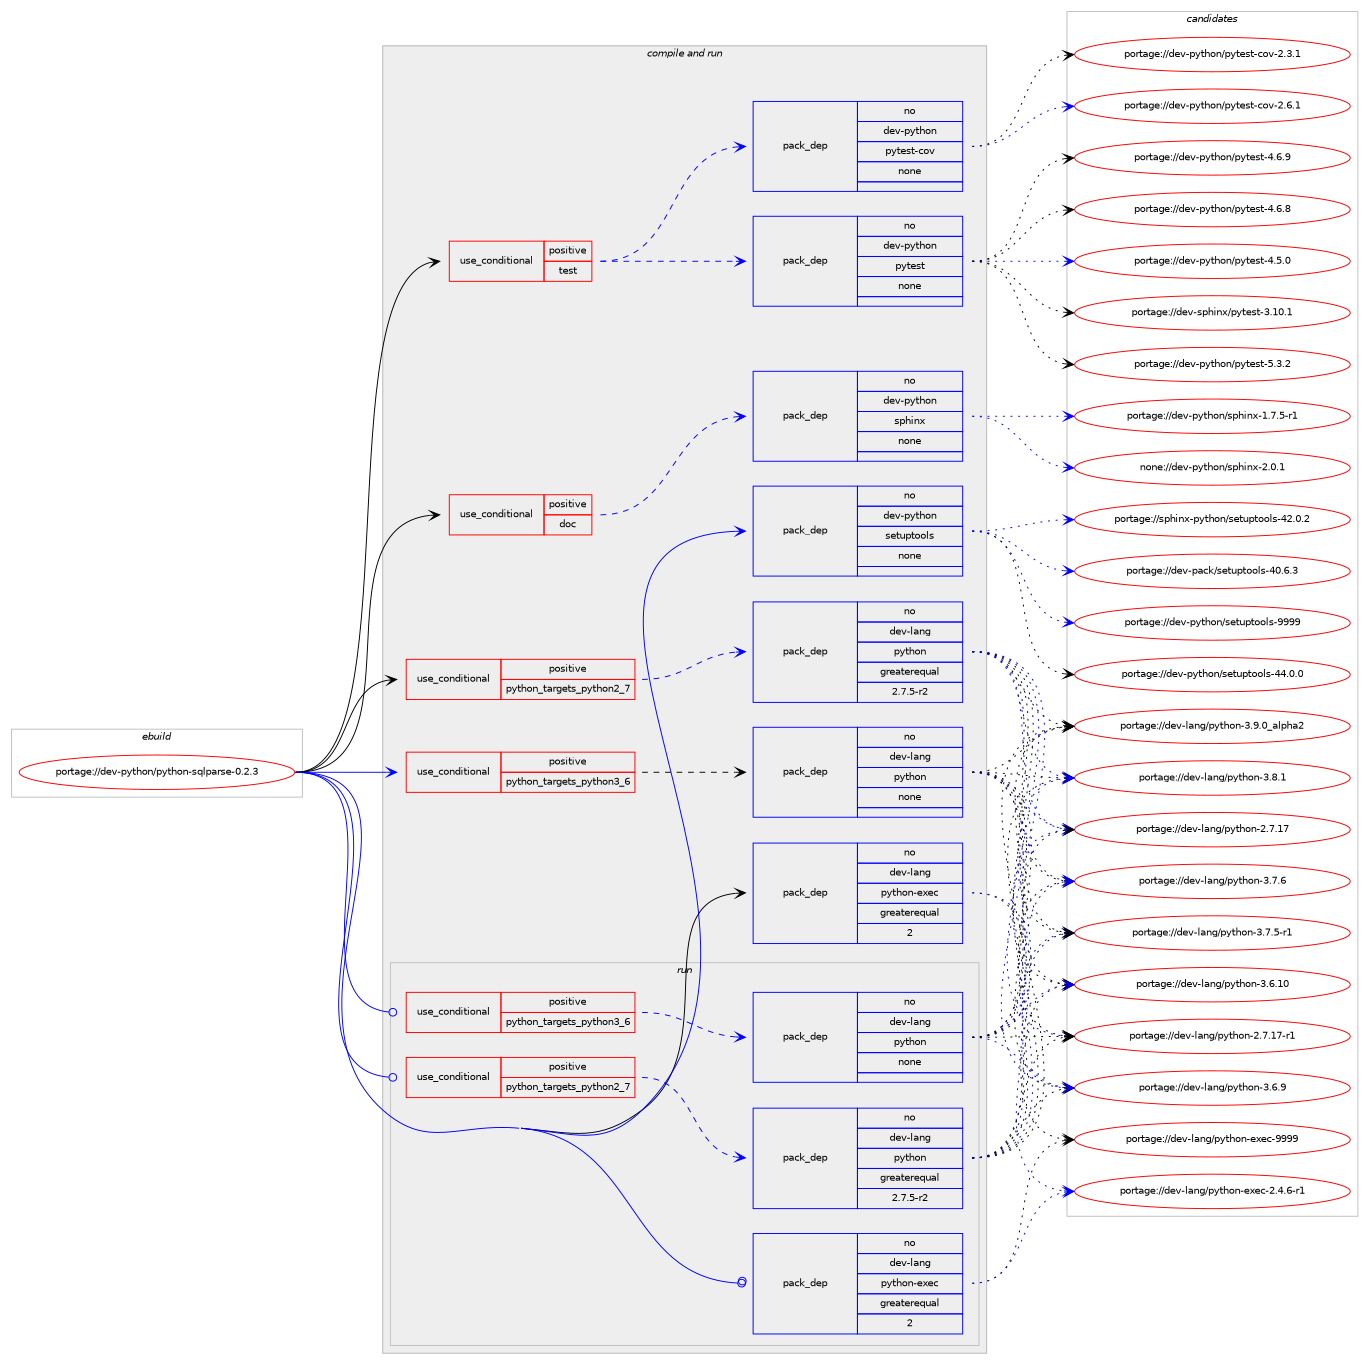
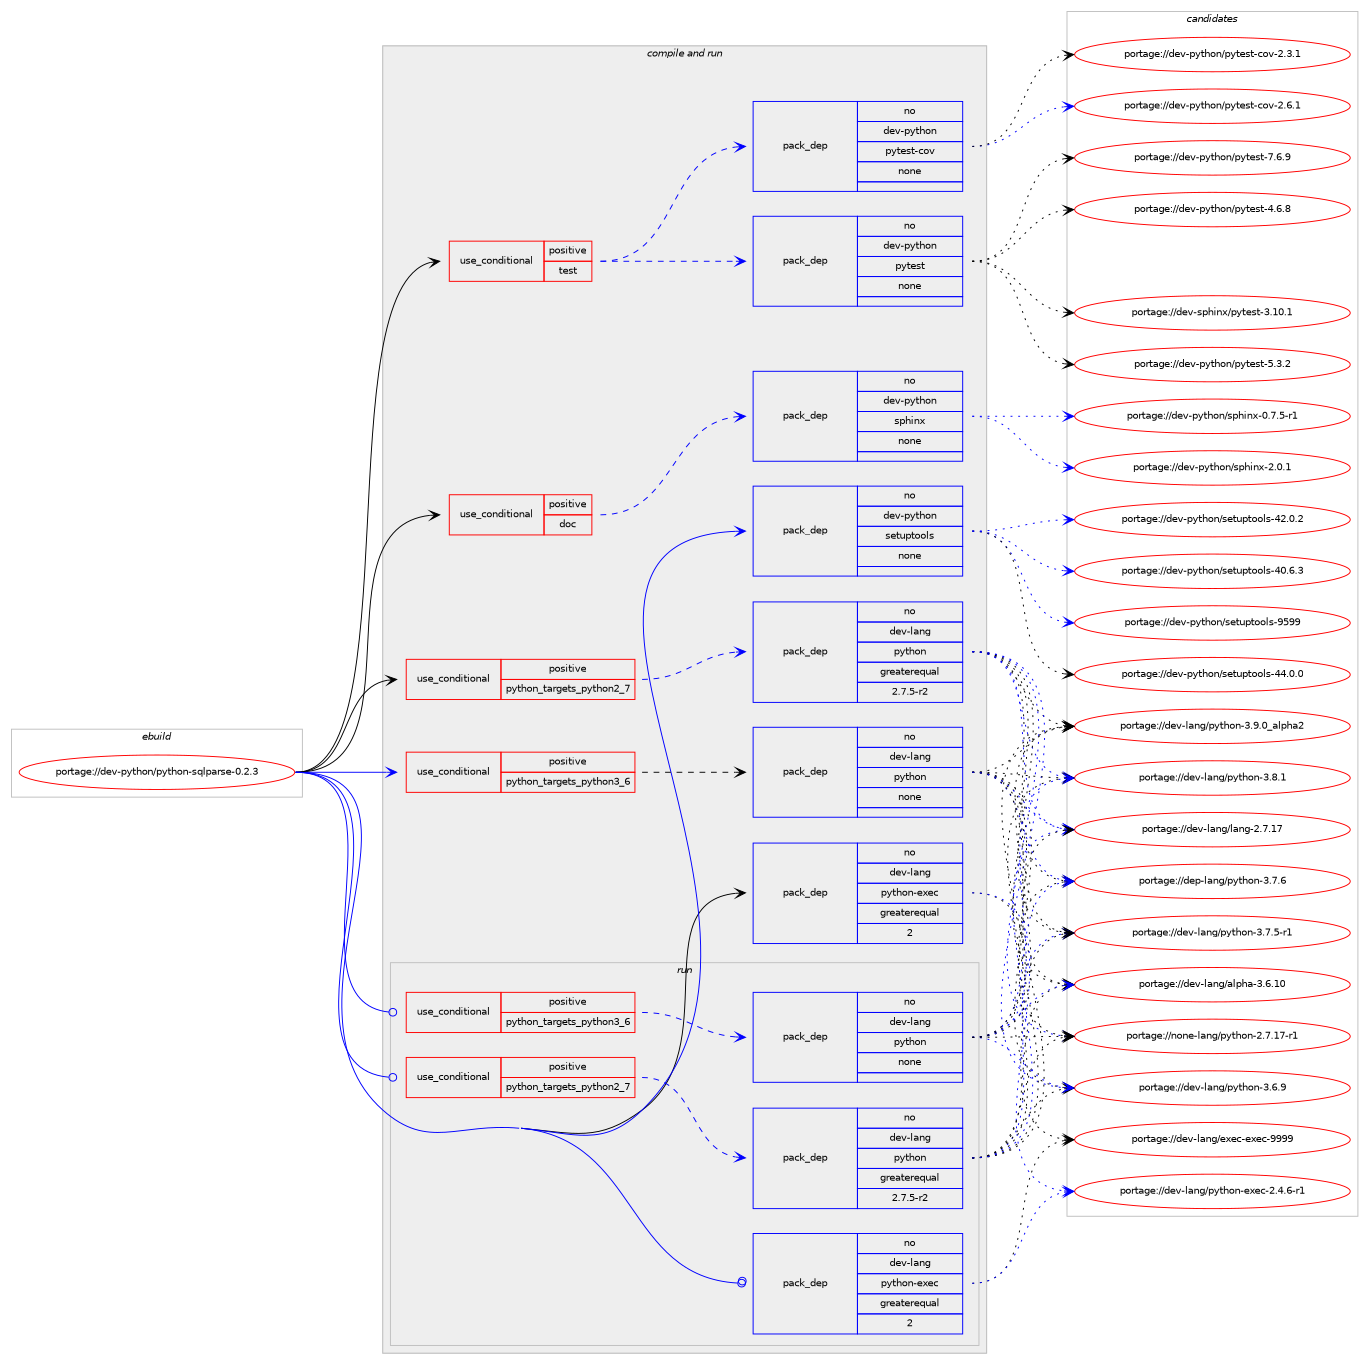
(1212, 158) -> (1212, 158)
(1212, 261) -> none
(1212, 416) -> (1212, 416)
(1212, 468) -> (1212, 468)
(1212, 520) -> (1212, 520)
(1212, 571) -> (1212, 571)
(1212, 623) -> (1212, 623)
(1212, 830) -> (1212, 830)
(1212, 881) -> (1212, 881)
(1212, 985) -> (1212, 985)
(1212, 1036) -> (1212, 1036)
(1212, 1140) -> (1212, 1140)
